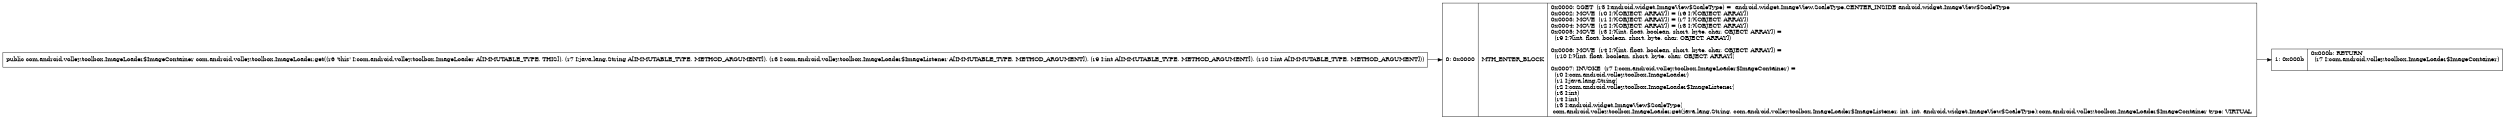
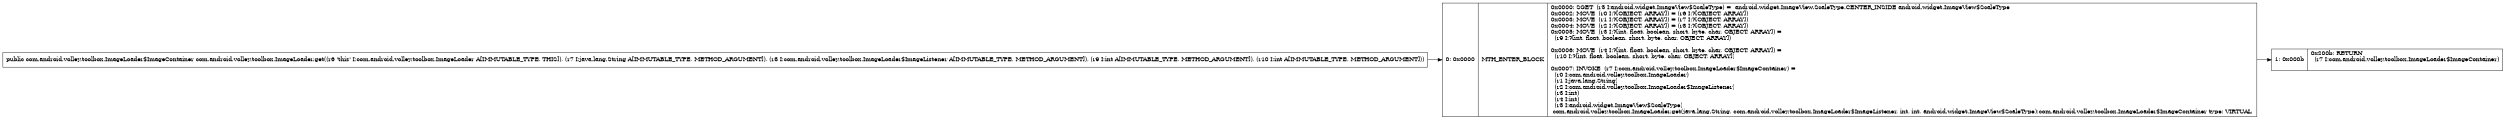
(2339, 53) -> (2339, 53)
